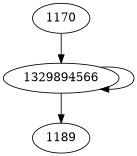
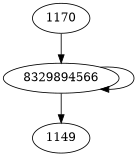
(61, 78) -> (61, 78)
(61, 138) -> (61, 138)
